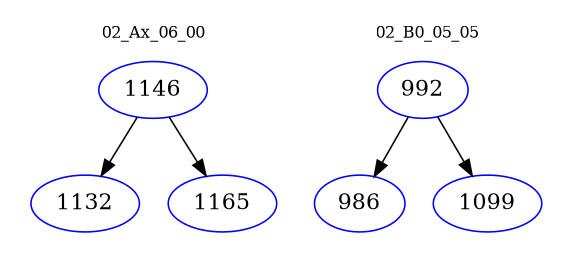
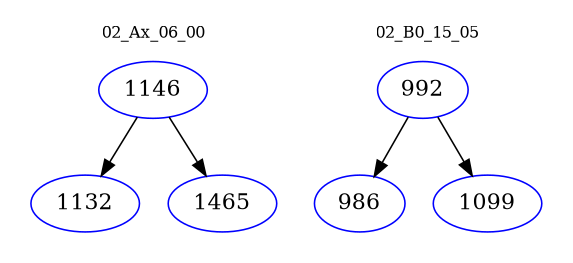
(428, 34) -> (428, 34)
(222, 204) -> (222, 204)
